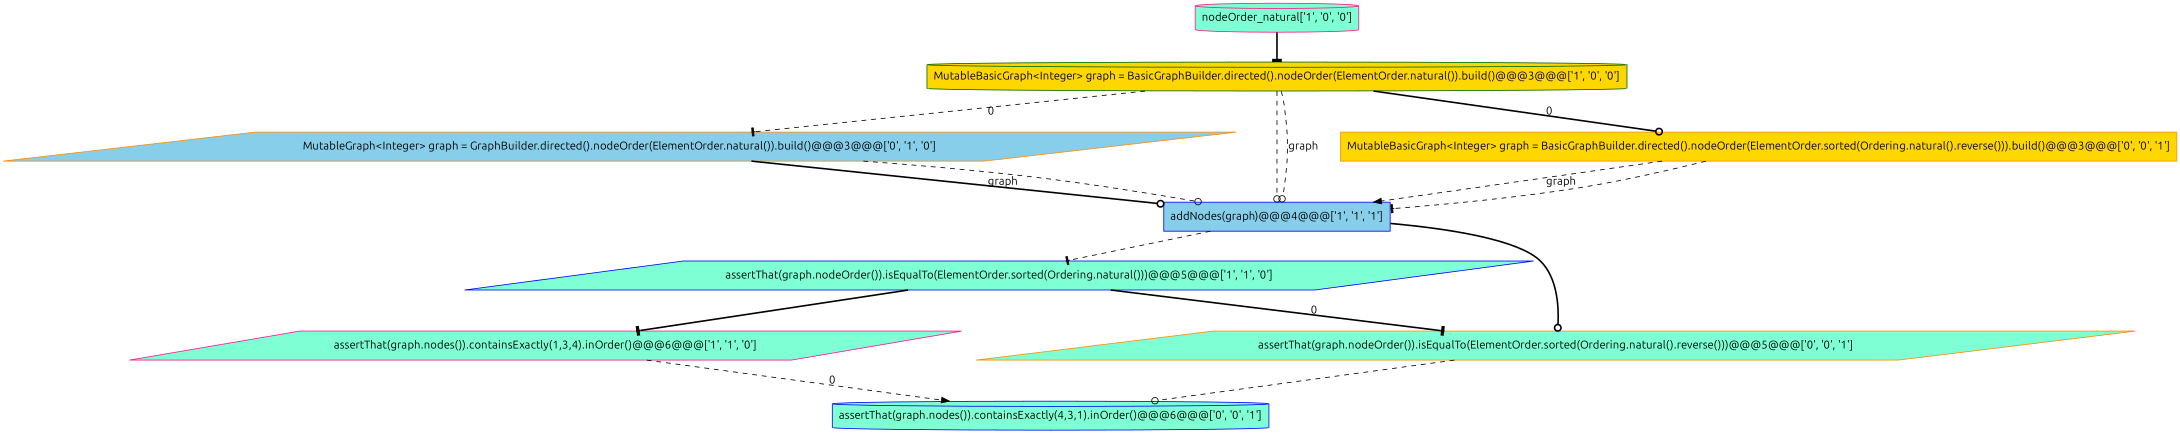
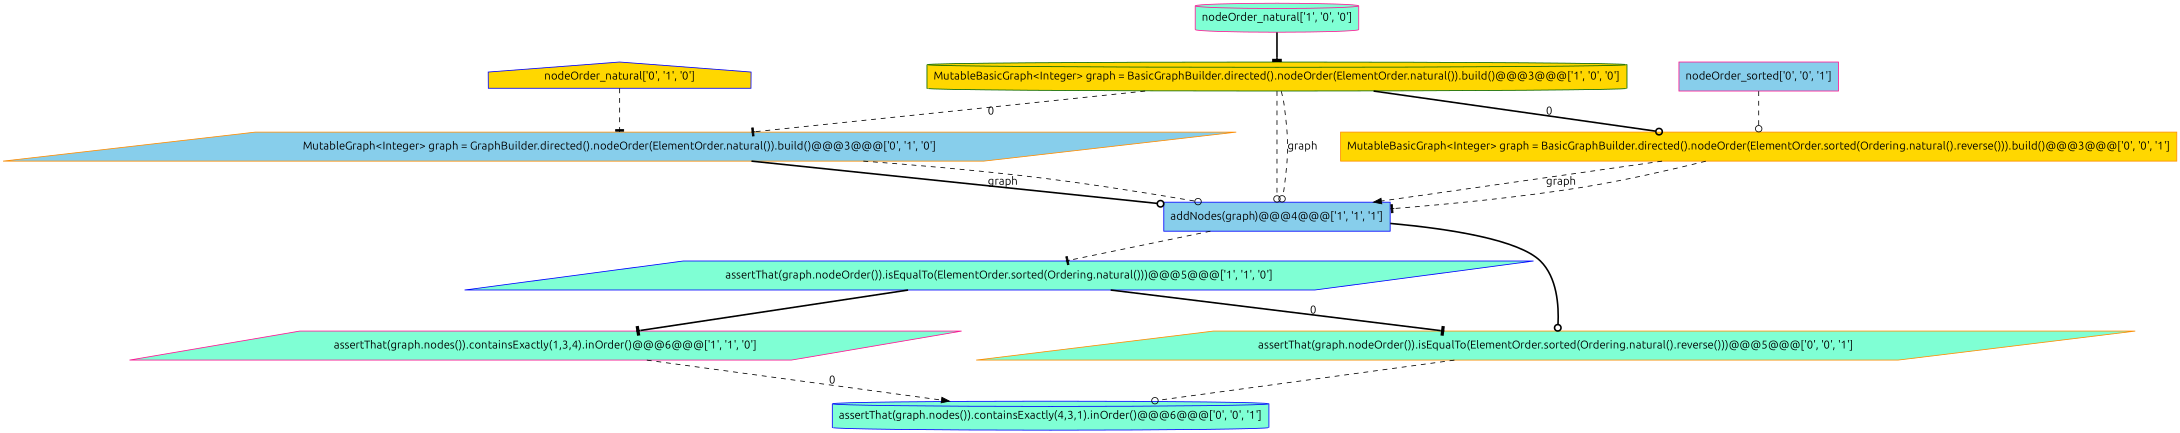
none -> (620, 77)
none -> (1759, 77)
